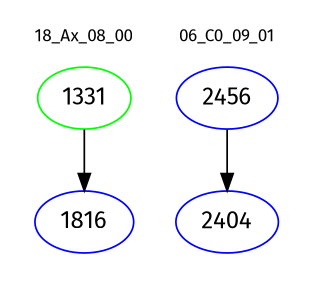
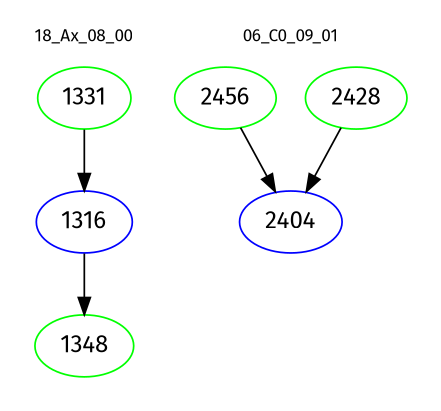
(227, 98) -> (225, 98)
none -> (356, 98)
(84, 222) -> (84, 222)
none -> (84, 346)
